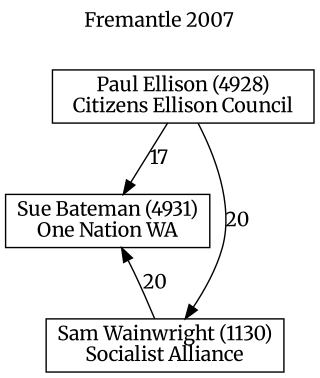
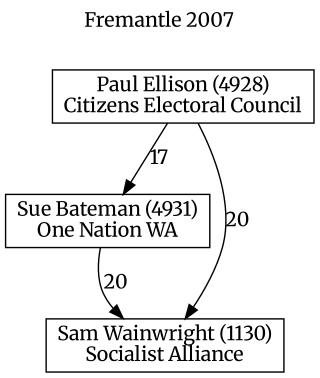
(183, 97) -> (183, 97)
(142, 289) -> (99, 280)
